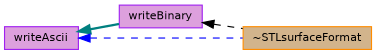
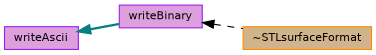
(166, 38) -> none
